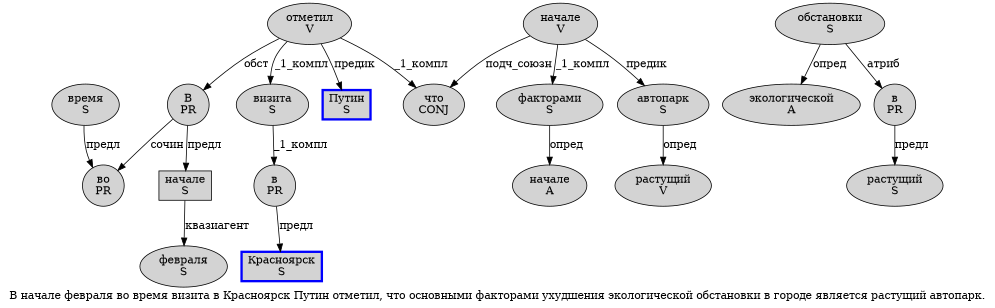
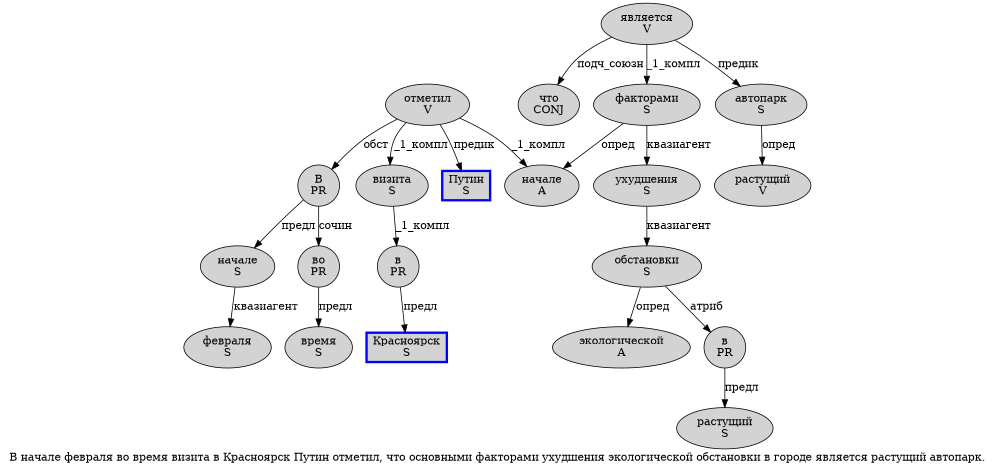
(560, 24) -> (647, 24)
(377, 58) -> (493, 136)
(85, 143) -> (319, 303)
(185, 186) -> (238, 266)
none -> (647, 186)
